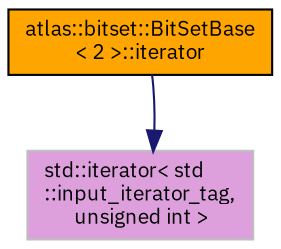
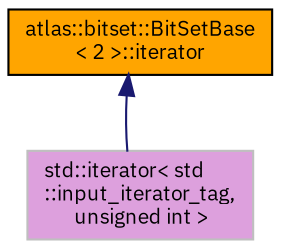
(154, 102) -> (126, 124)
